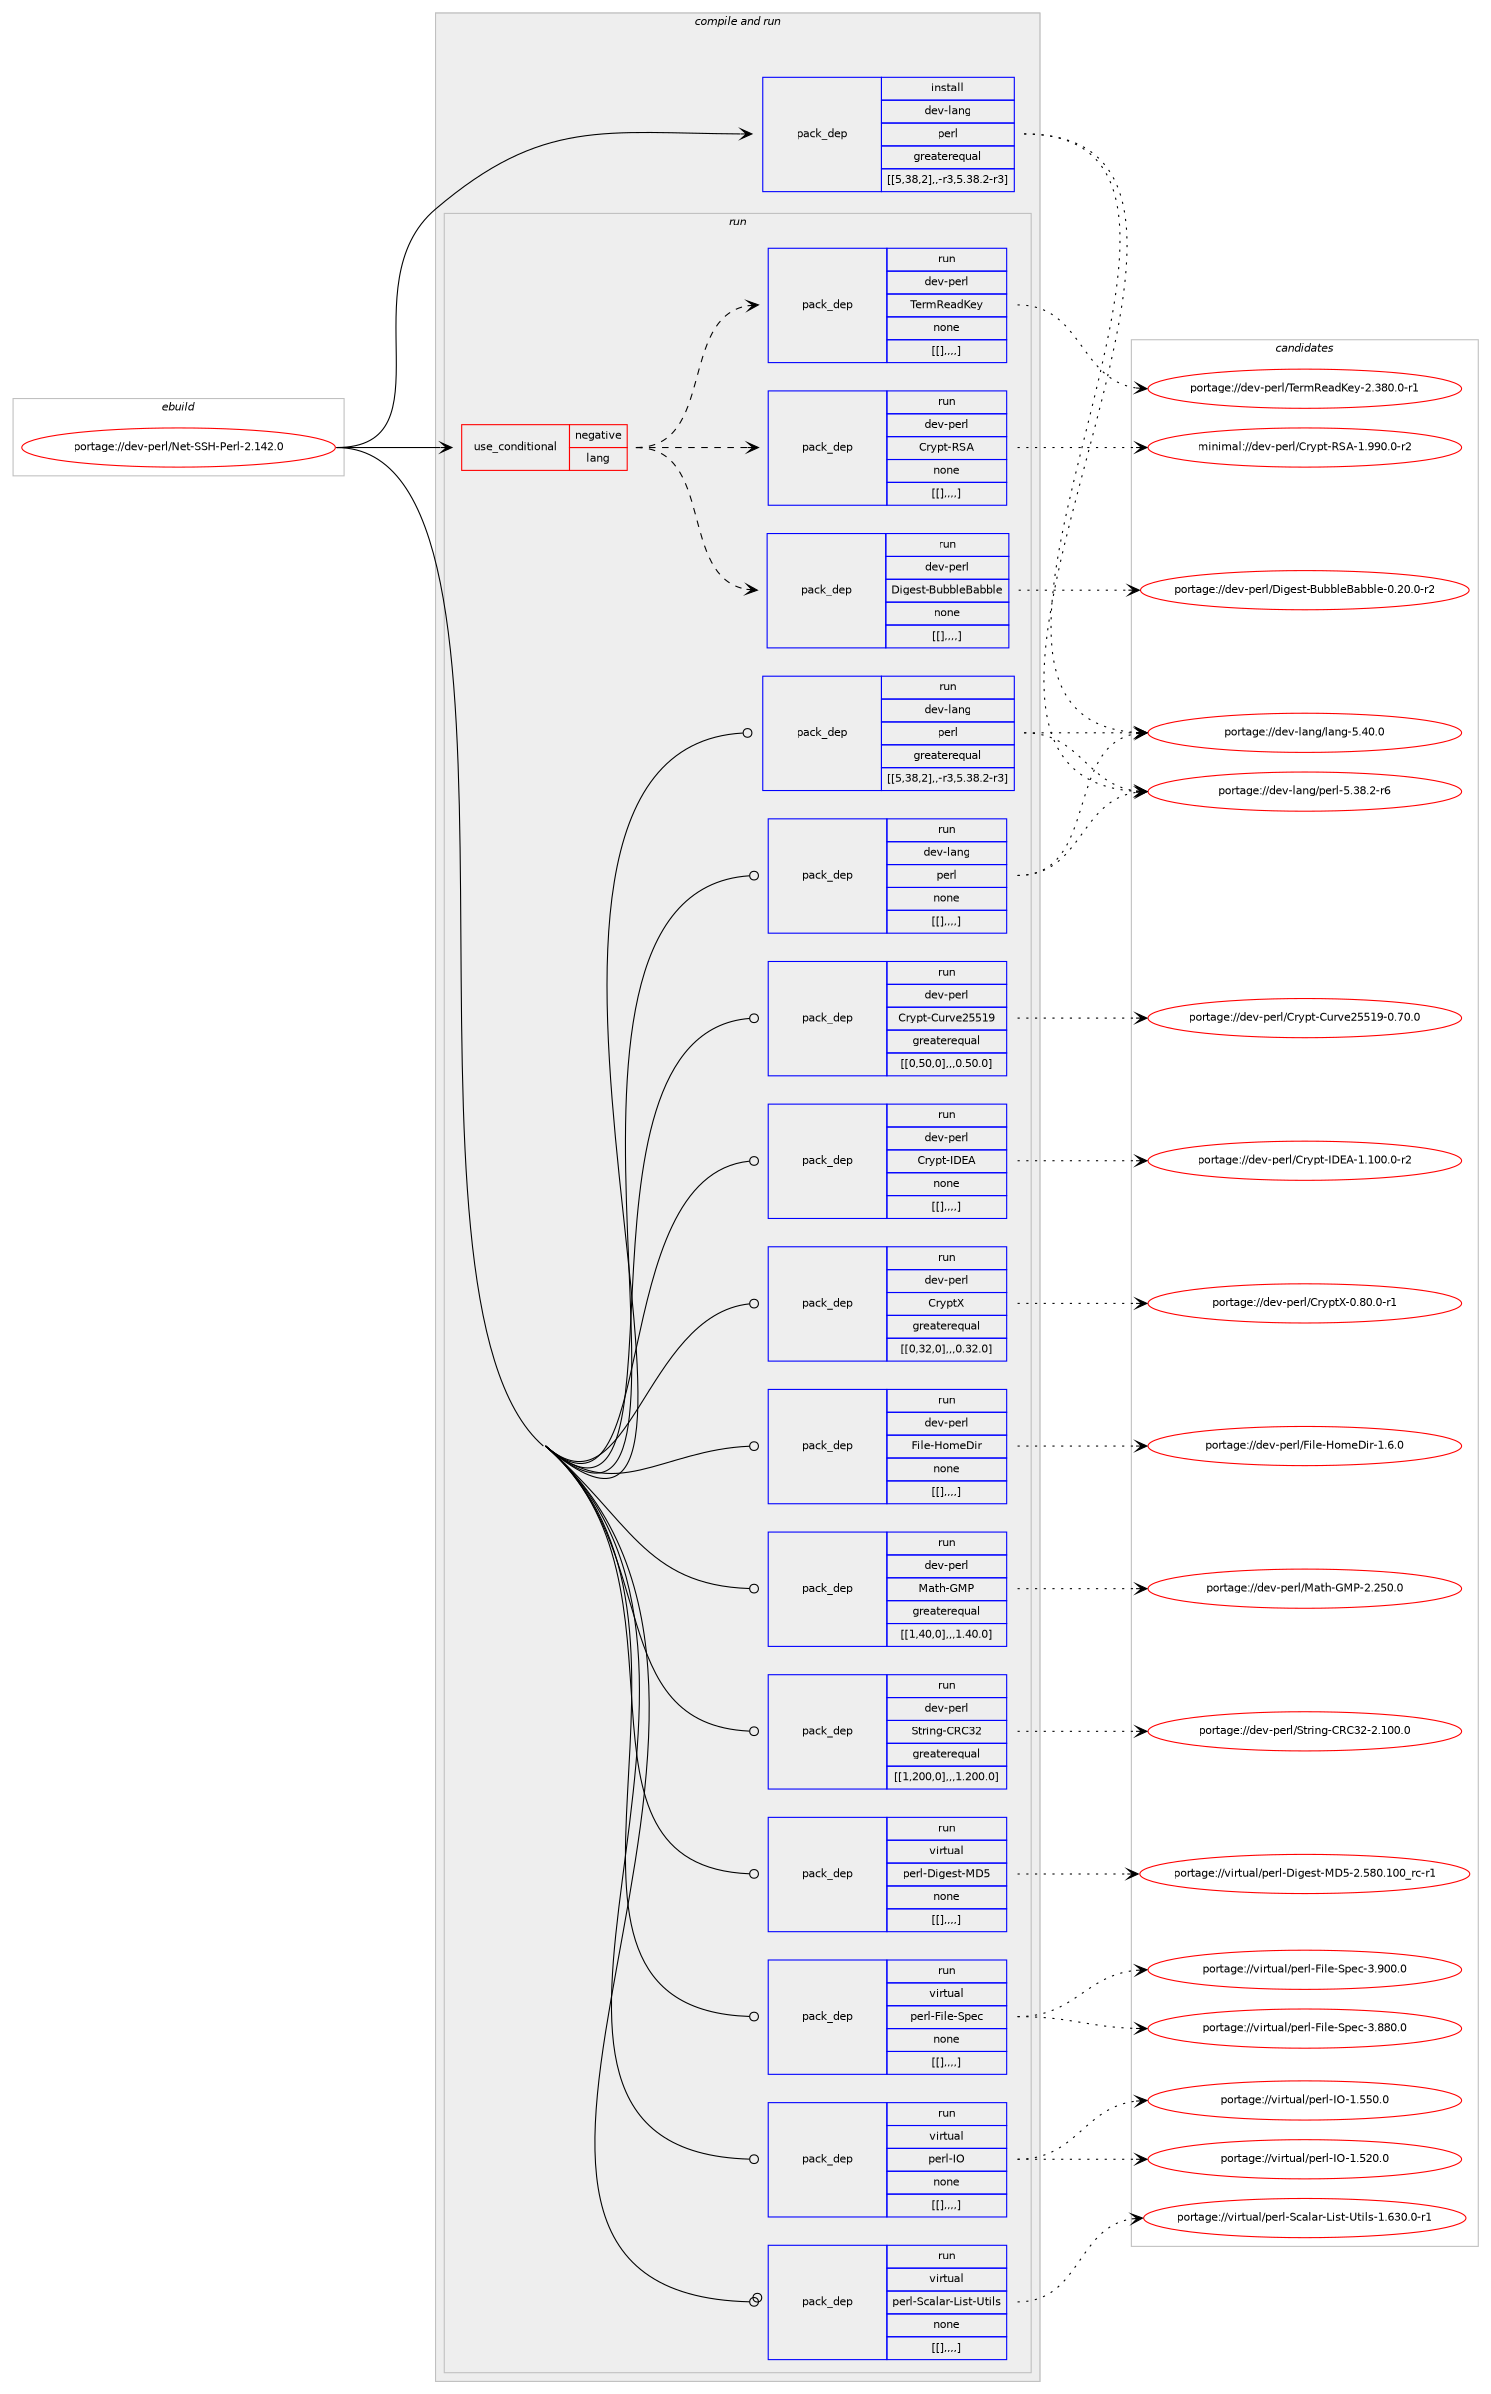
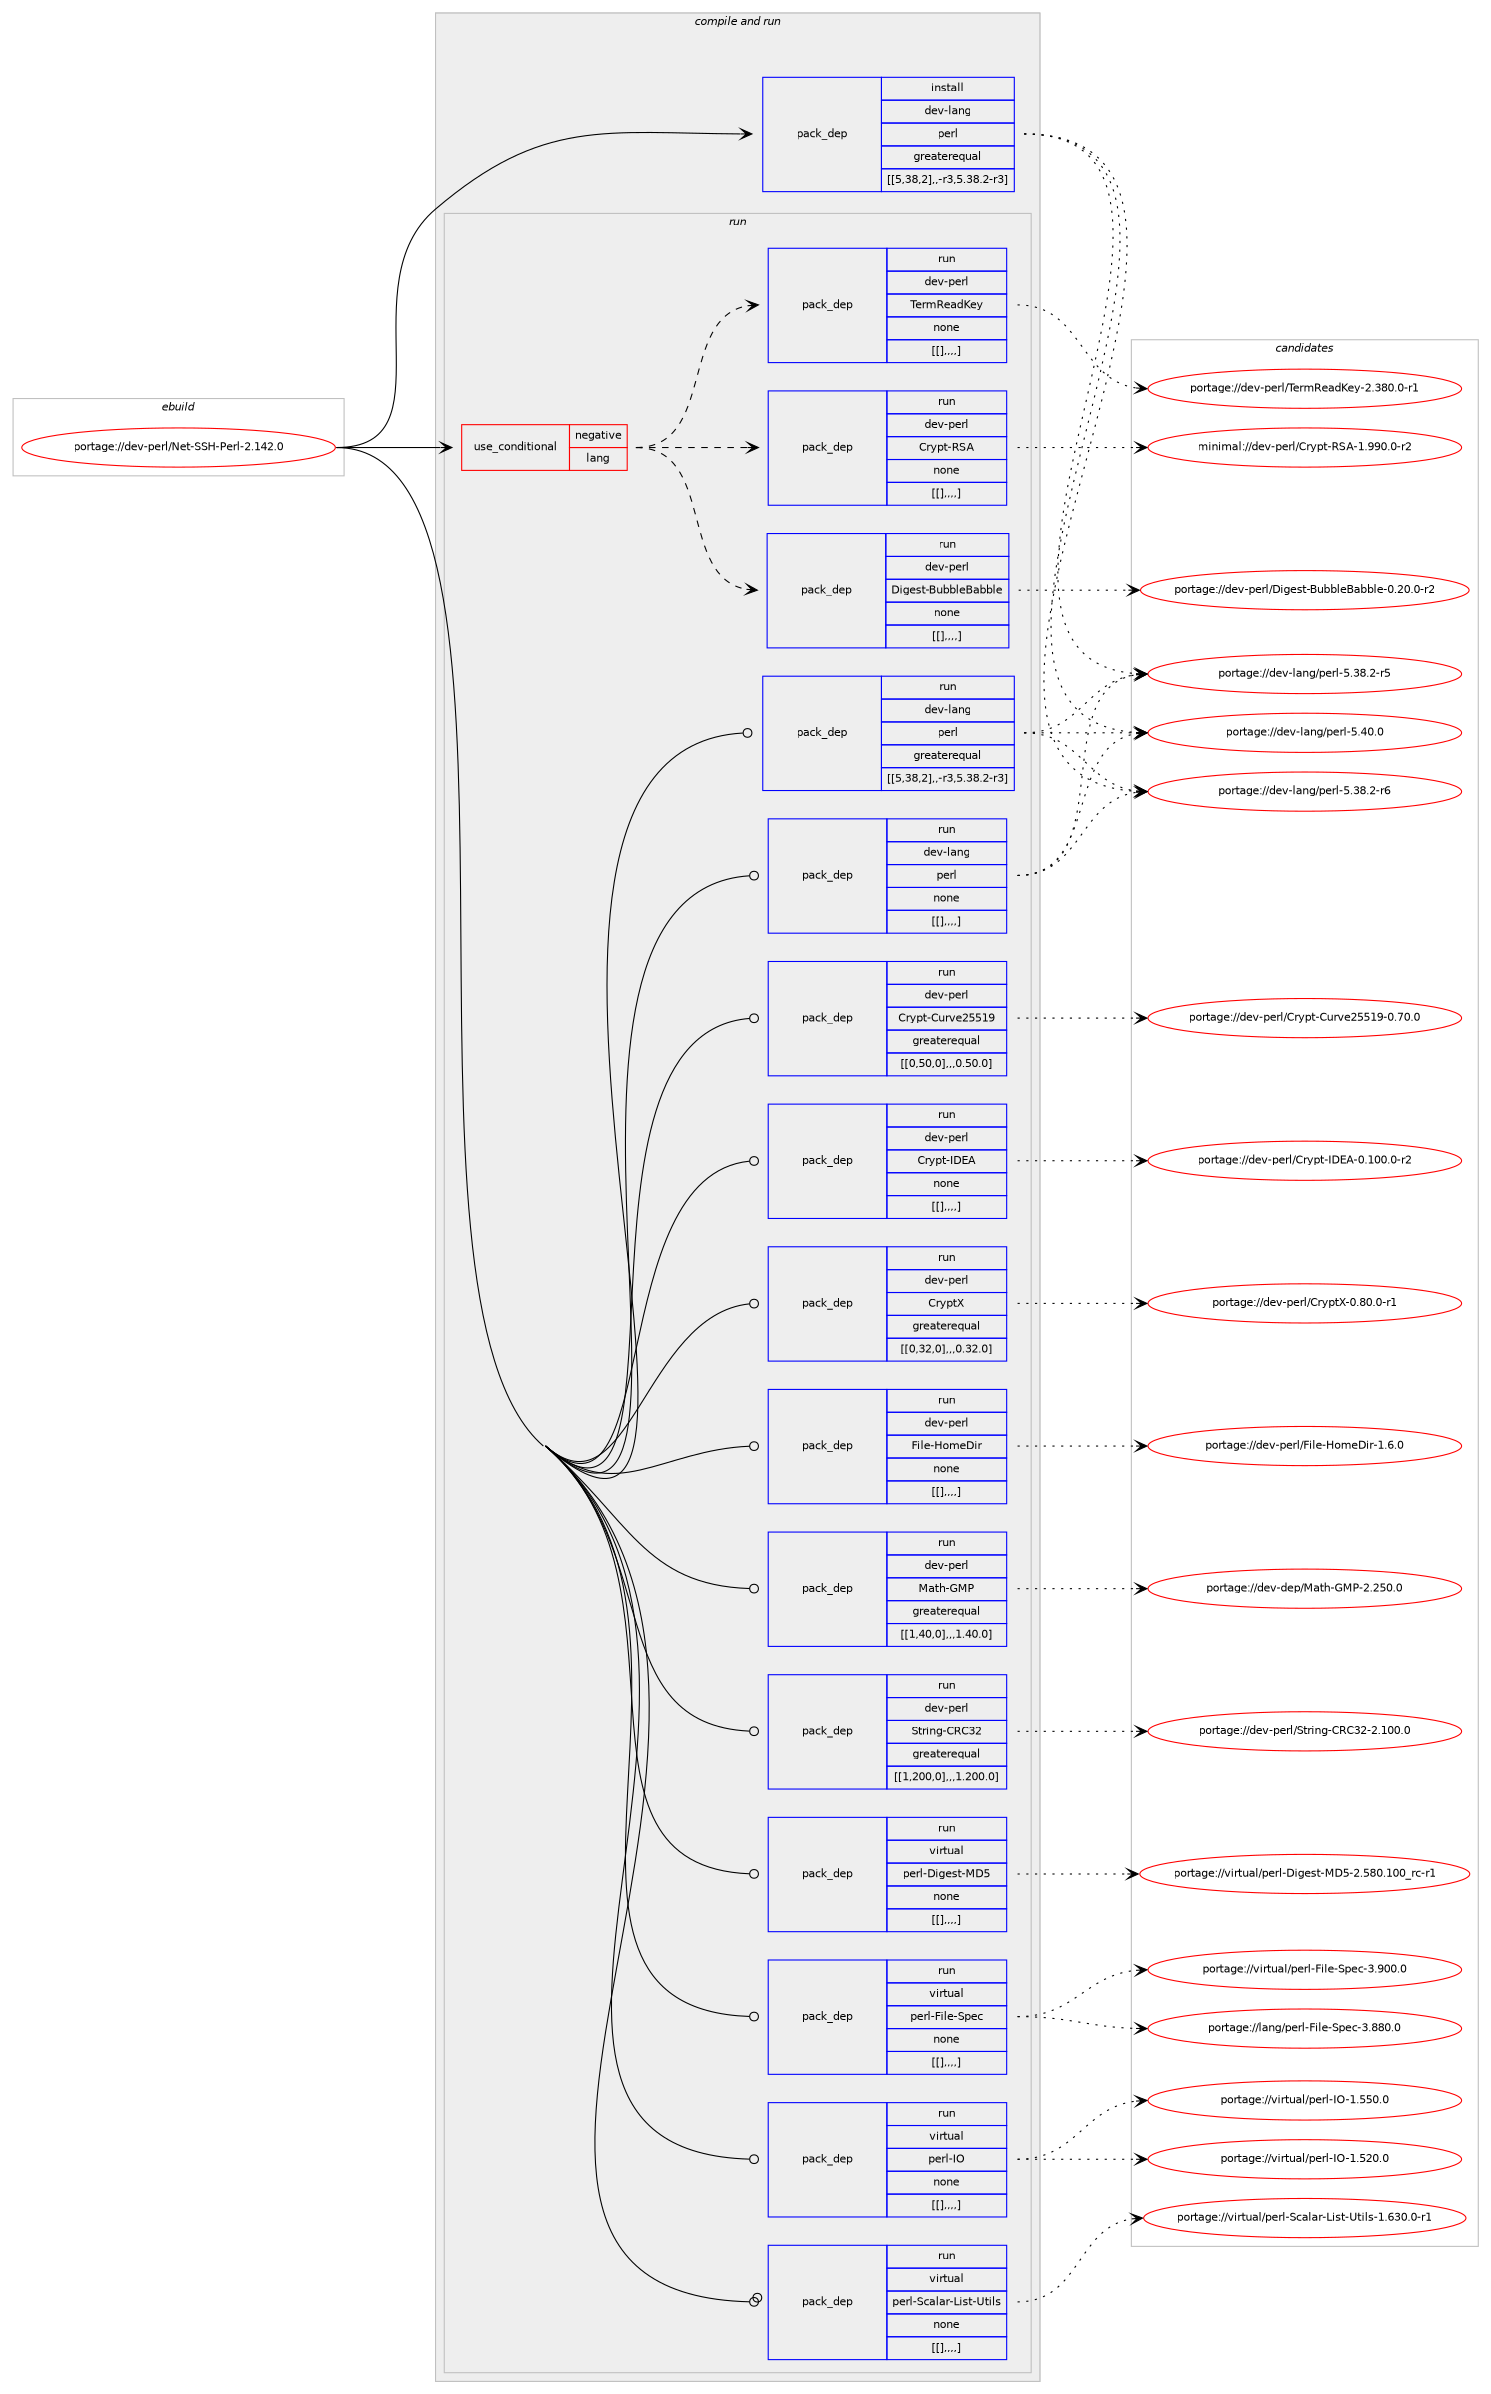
none -> (1305, 674)
(1305, 733) -> (1305, 733)
(1305, 1161) -> (1305, 1161)
(1305, 1589) -> (1305, 1589)
(1305, 2029) -> (1305, 2029)
